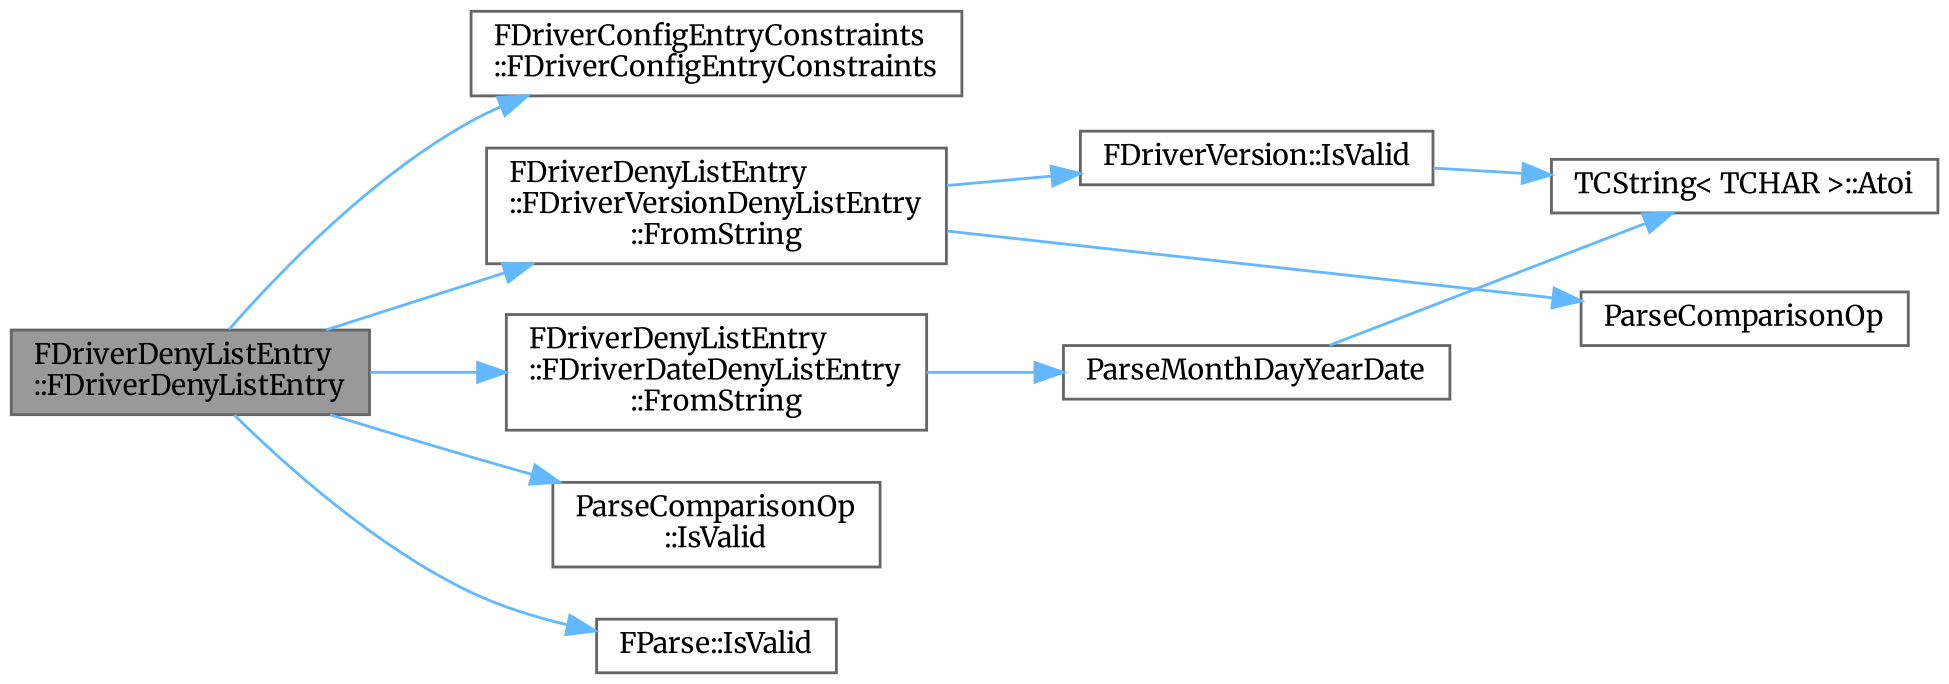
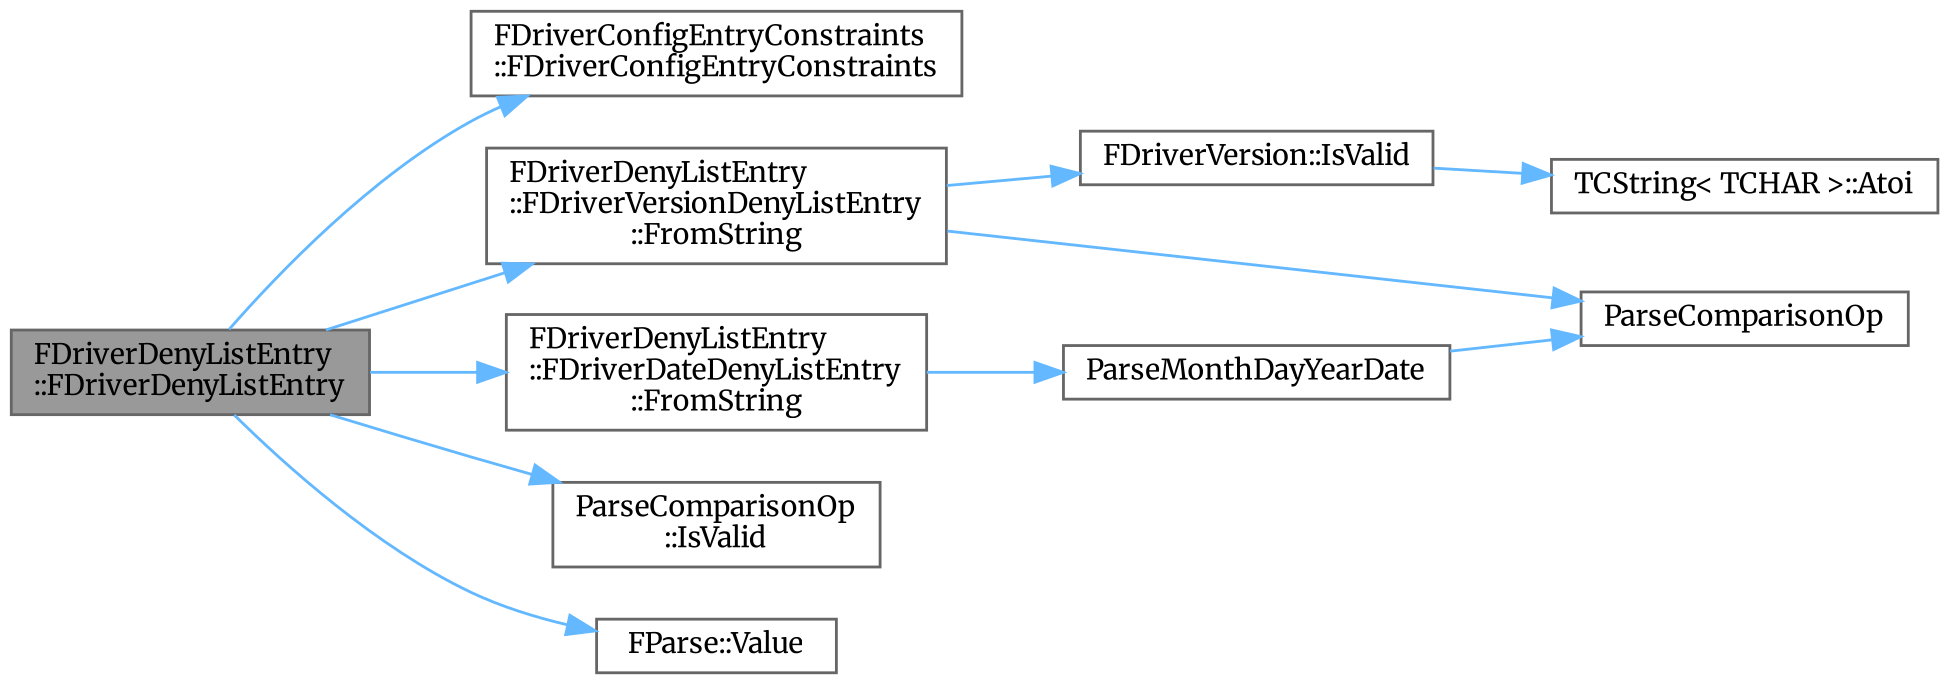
(1511, 275) -> (1501, 346)
(716, 646) -> (716, 646)
